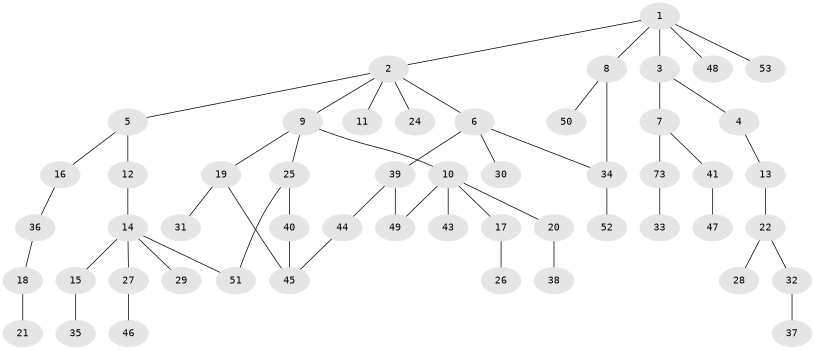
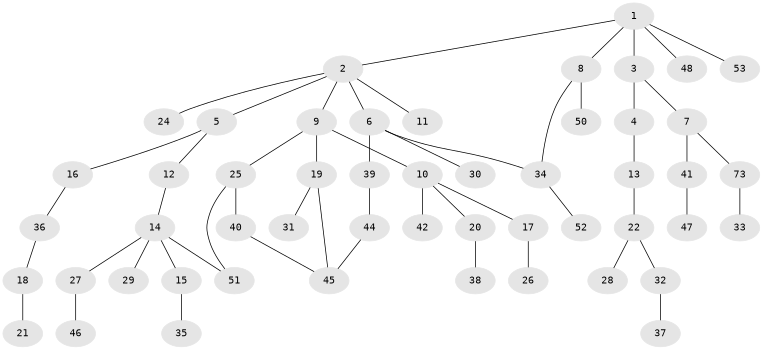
(395, 228) -> none
(448, 228) -> (422, 228)
